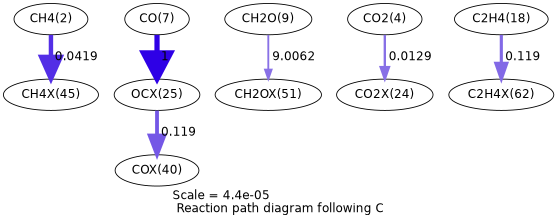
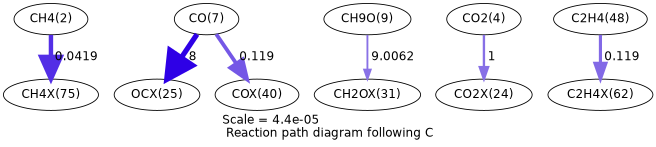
(268, 19) -> (367, 19)
(501, 19) -> (600, 19)
(163, 57) -> (191, 57)
(409, 57) -> (490, 57)
(51, 95) -> (51, 95)
(268, 95) -> (367, 95)
(157, 123) -> (226, 49)
